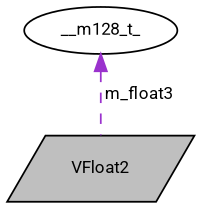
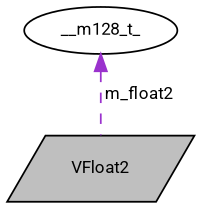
(137, 95) -> (137, 95)
